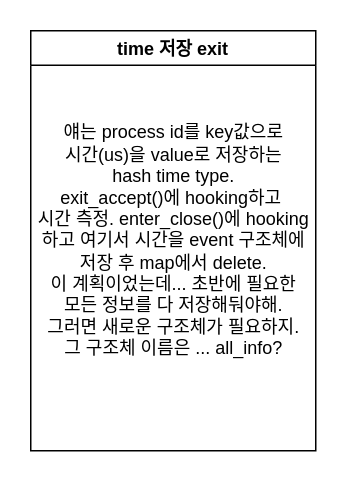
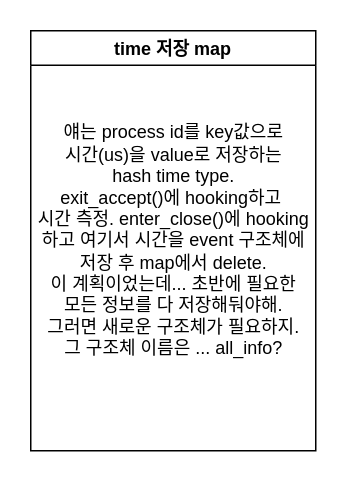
(173, 49) -> (173, 49)
